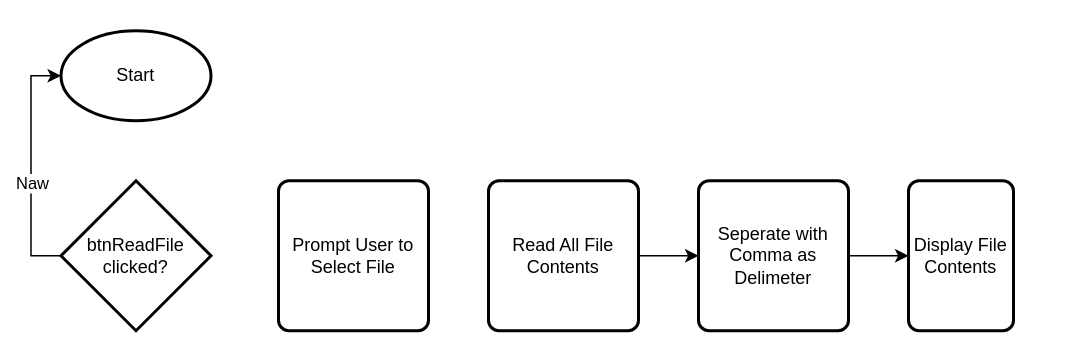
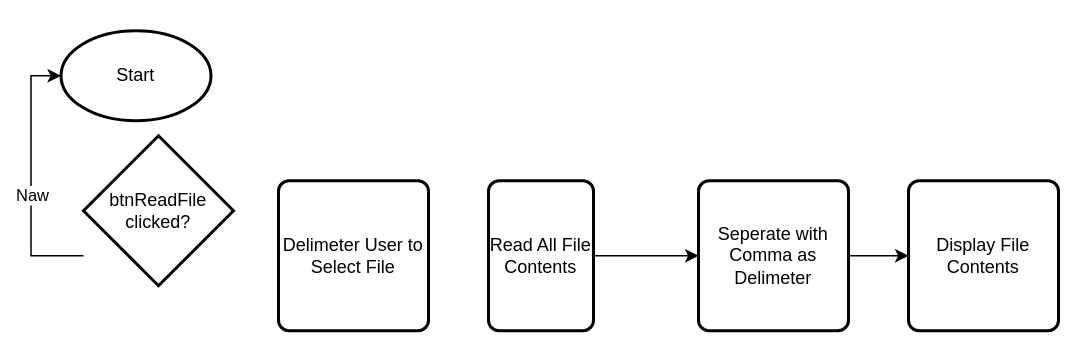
(136, 256) -> (158, 211)
(353, 256) -> (353, 256)
(563, 256) -> (541, 256)
(961, 256) -> (983, 256)
